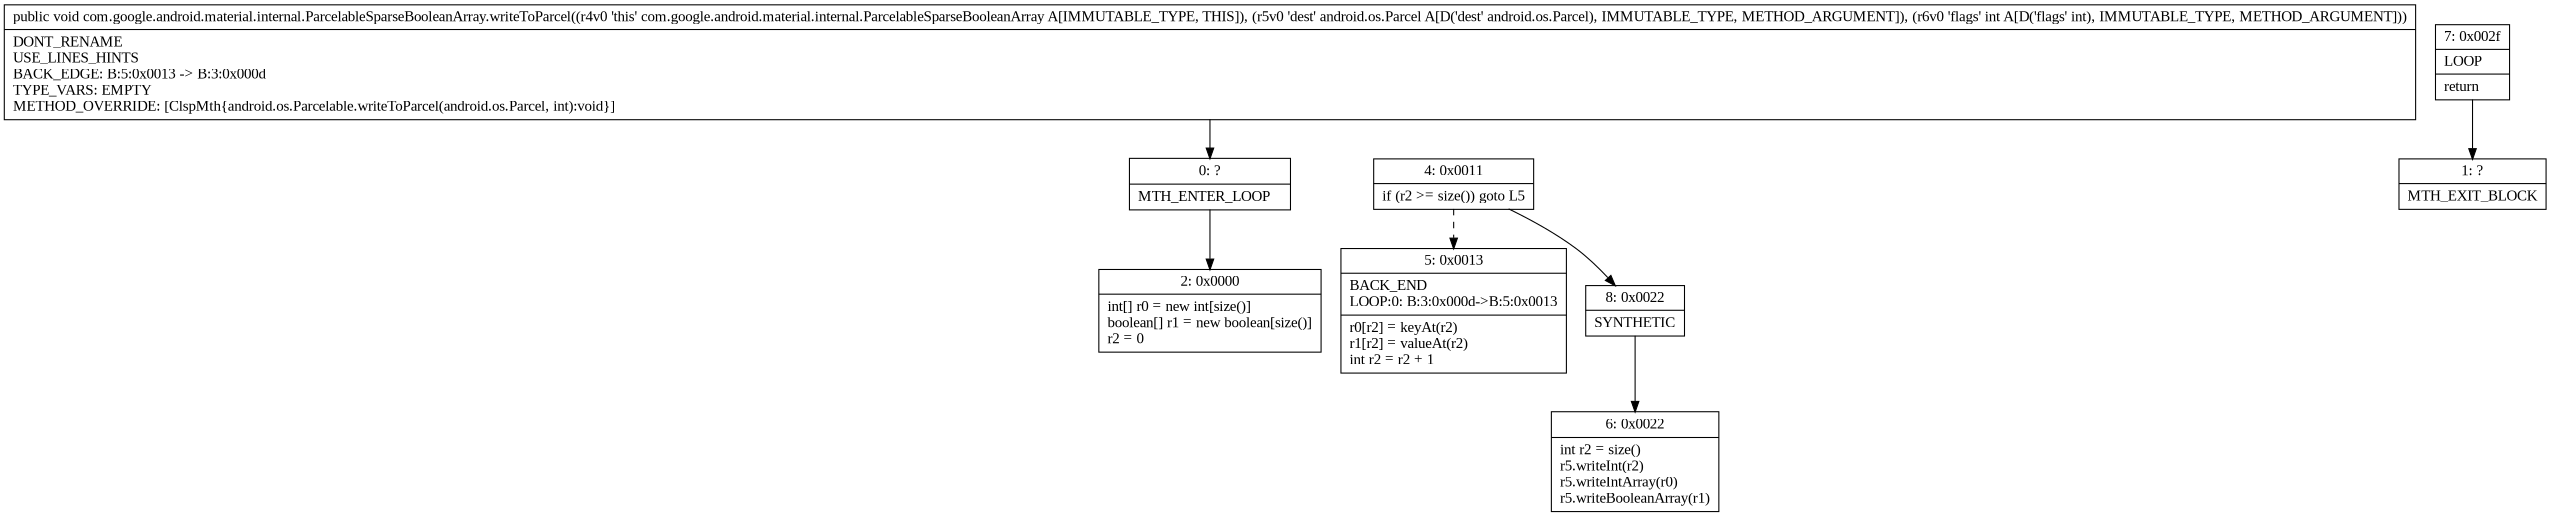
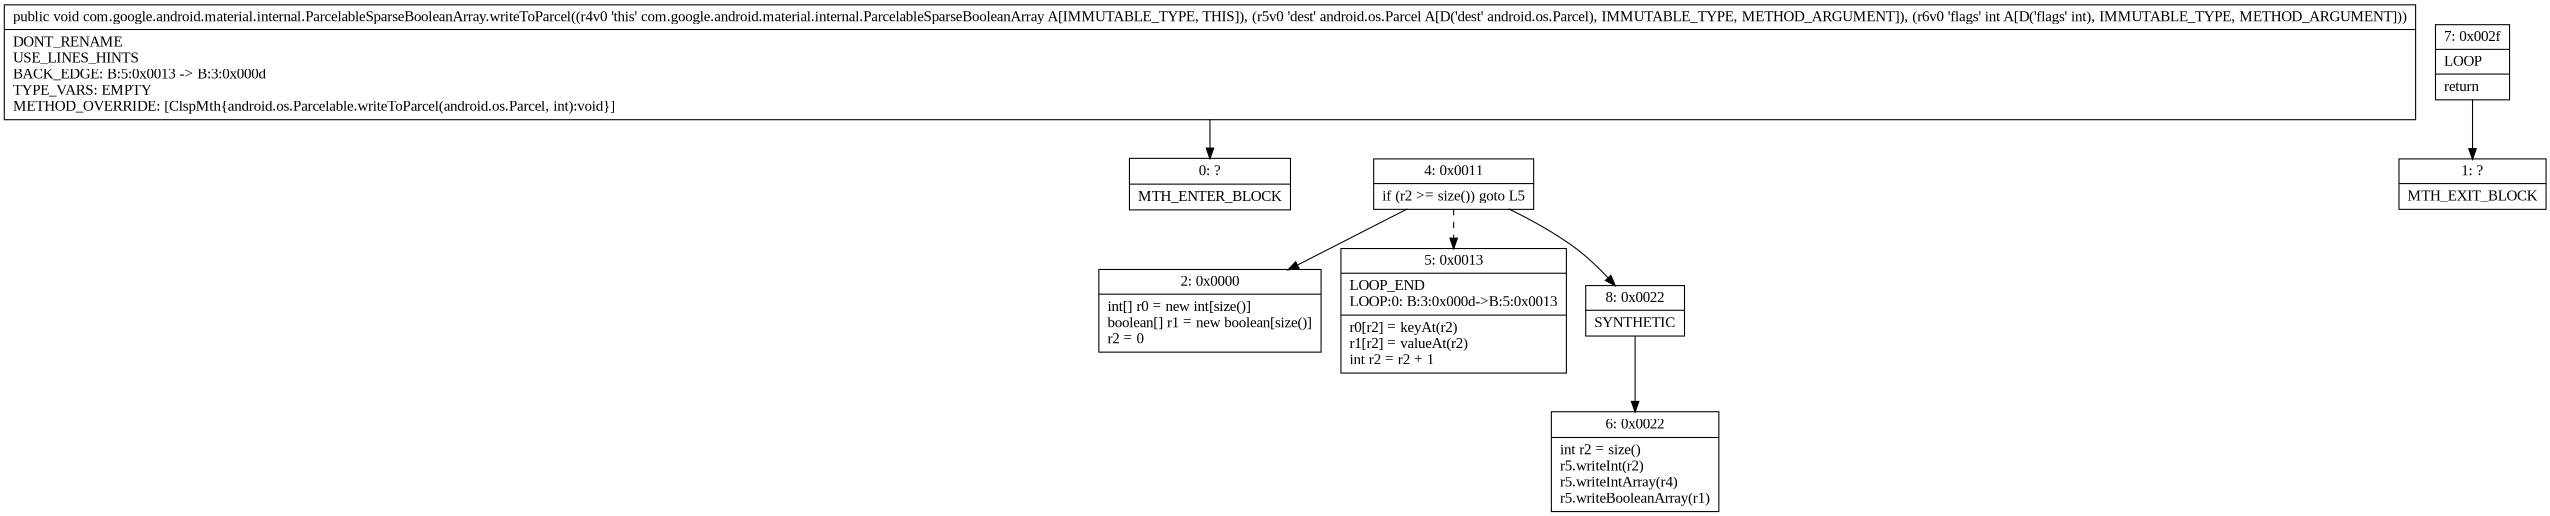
(1205, 196) -> (1210, 196)
(1210, 234) -> (1352, 237)
(1389, 286) -> (1387, 286)
(1619, 482) -> (1619, 482)
